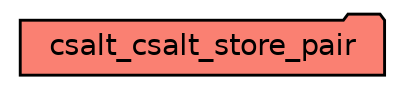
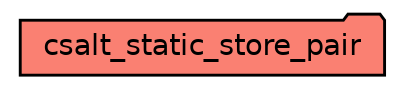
(202, 48) -> (202, 48)
